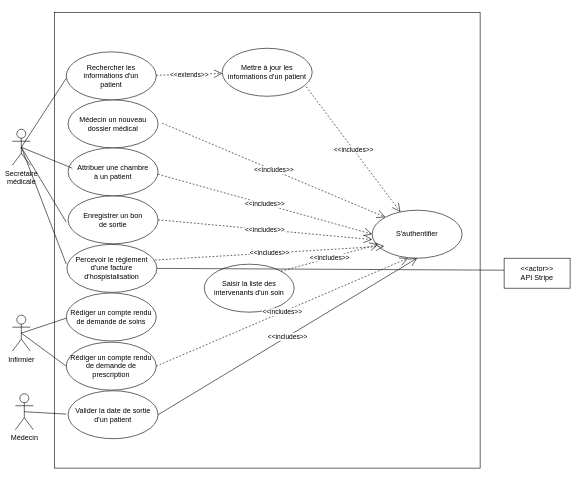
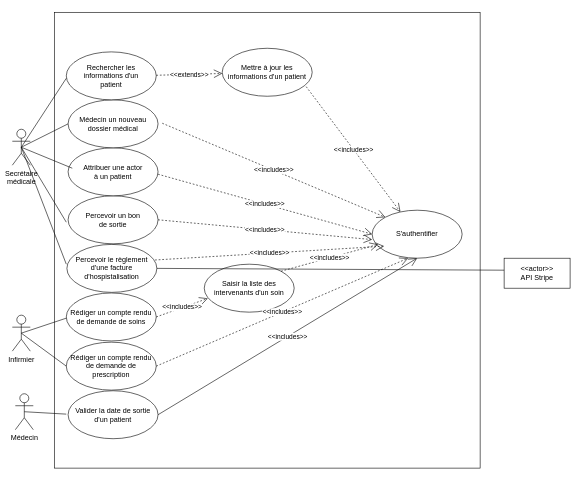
none -> (50, 133)
(113, 172) -> (113, 172)
(113, 220) -> (113, 220)
none -> (190, 305)
